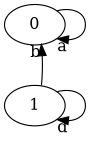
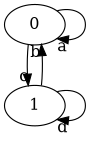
none -> (27, 59)
